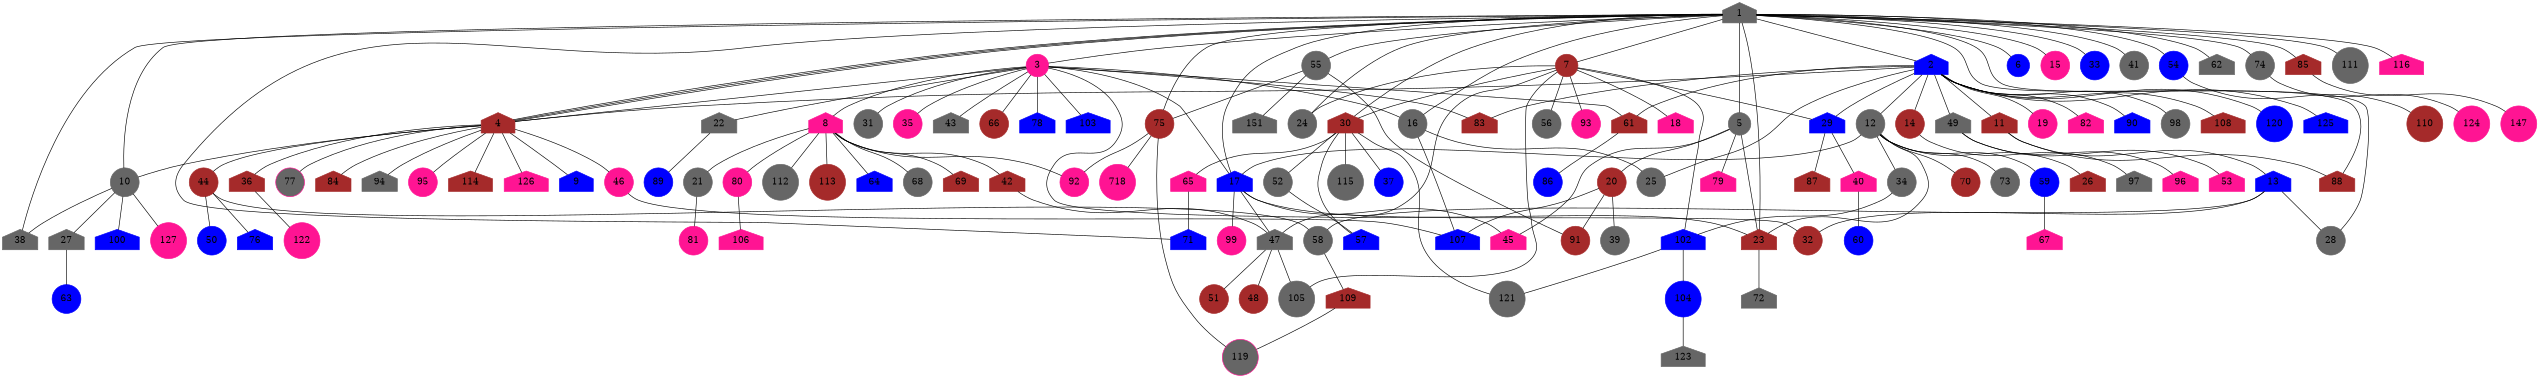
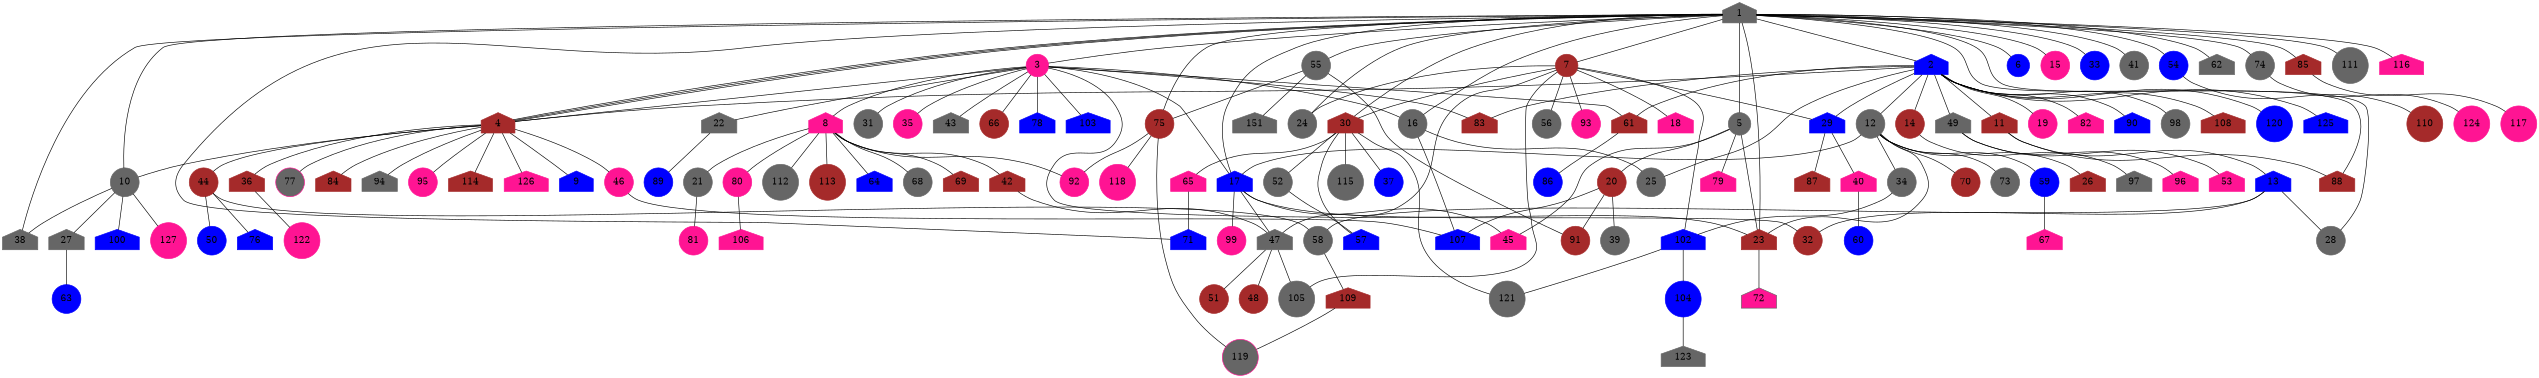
(2519, 124) -> (2519, 124)
(1118, 182) -> (1118, 182)
(1759, 299) -> (1759, 299)
